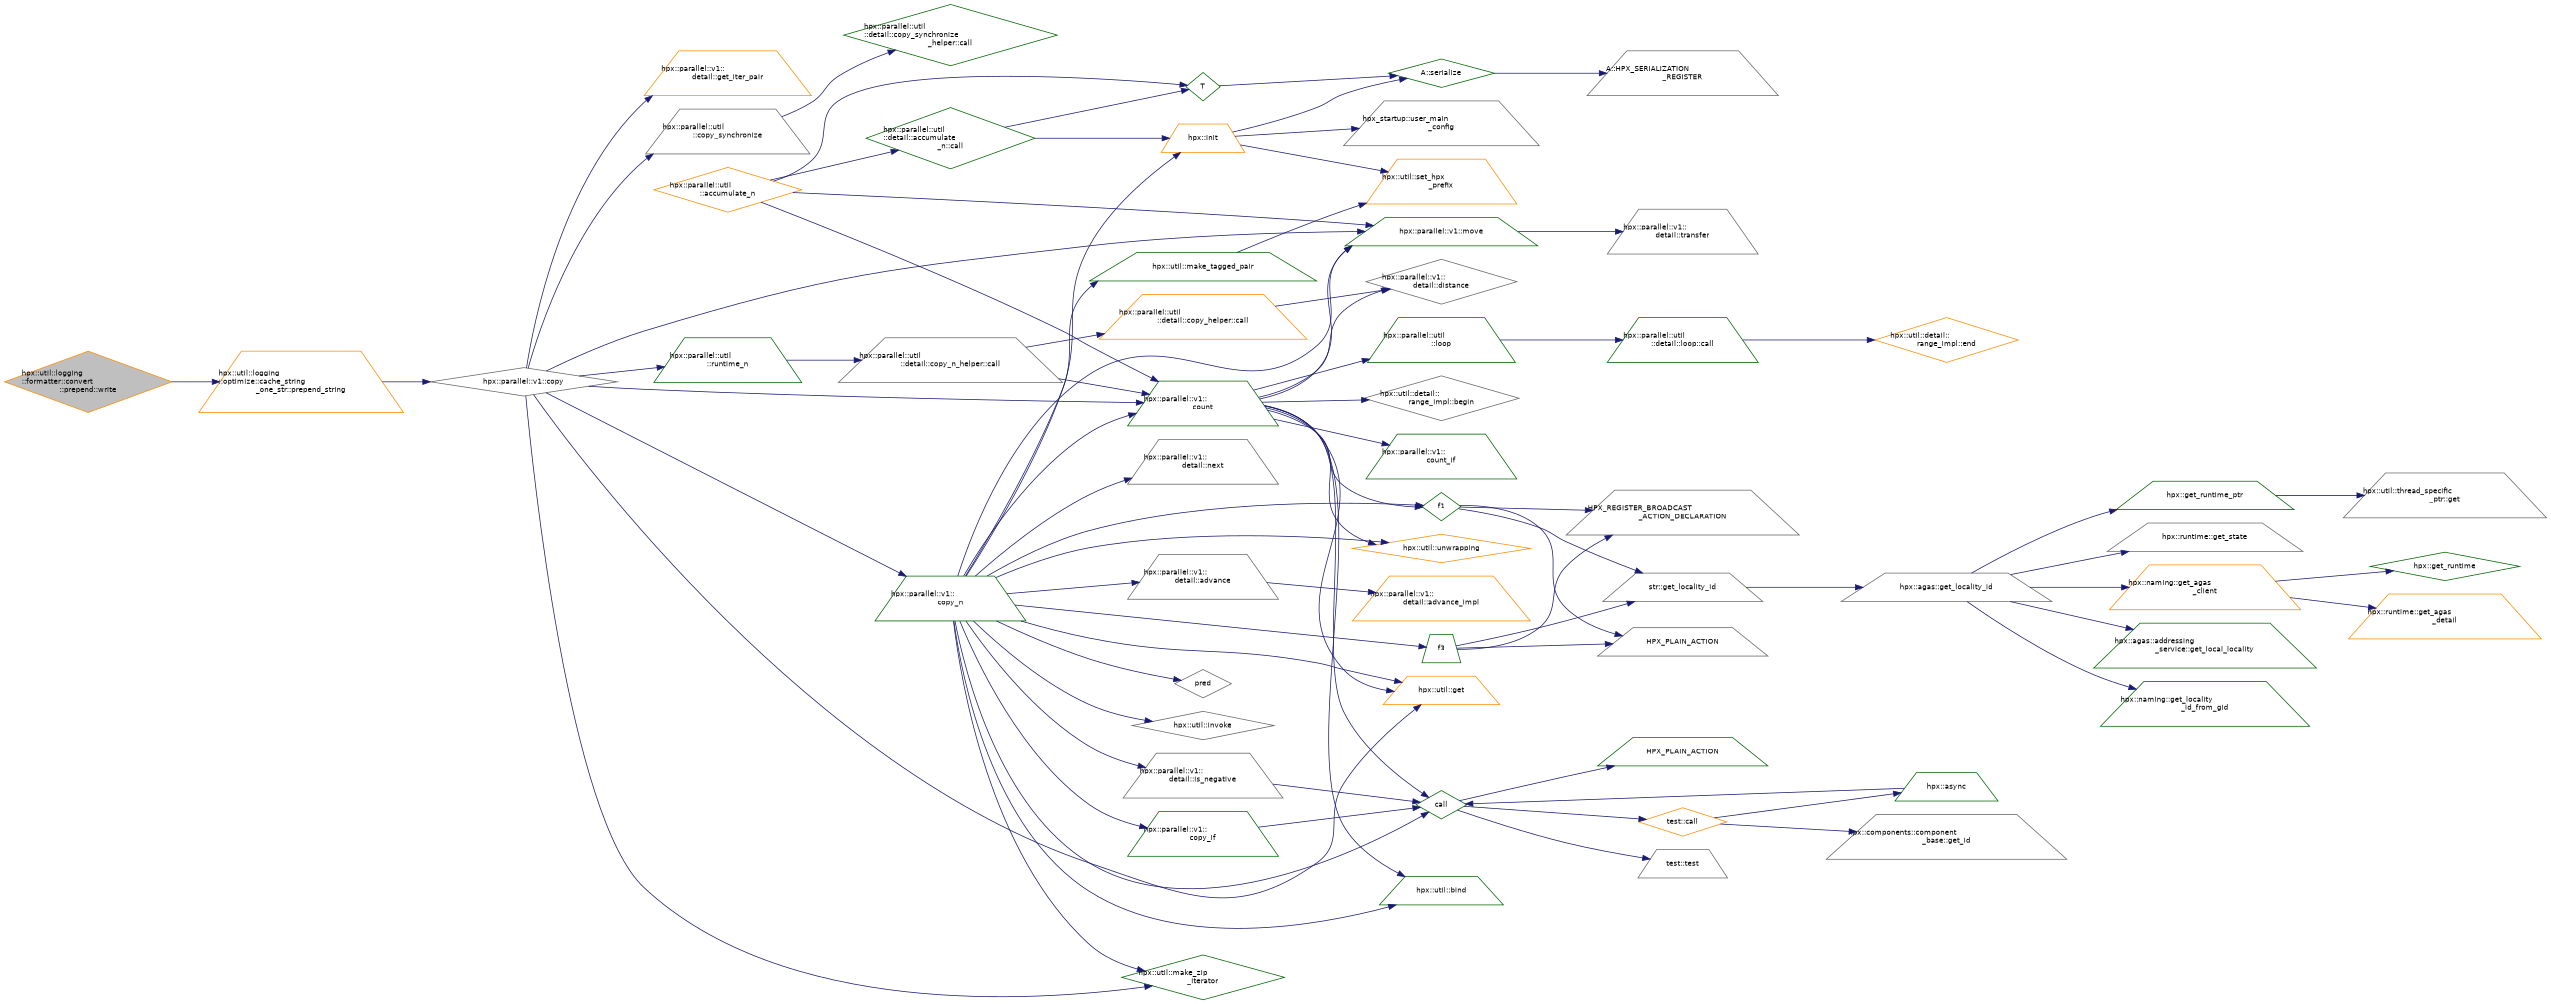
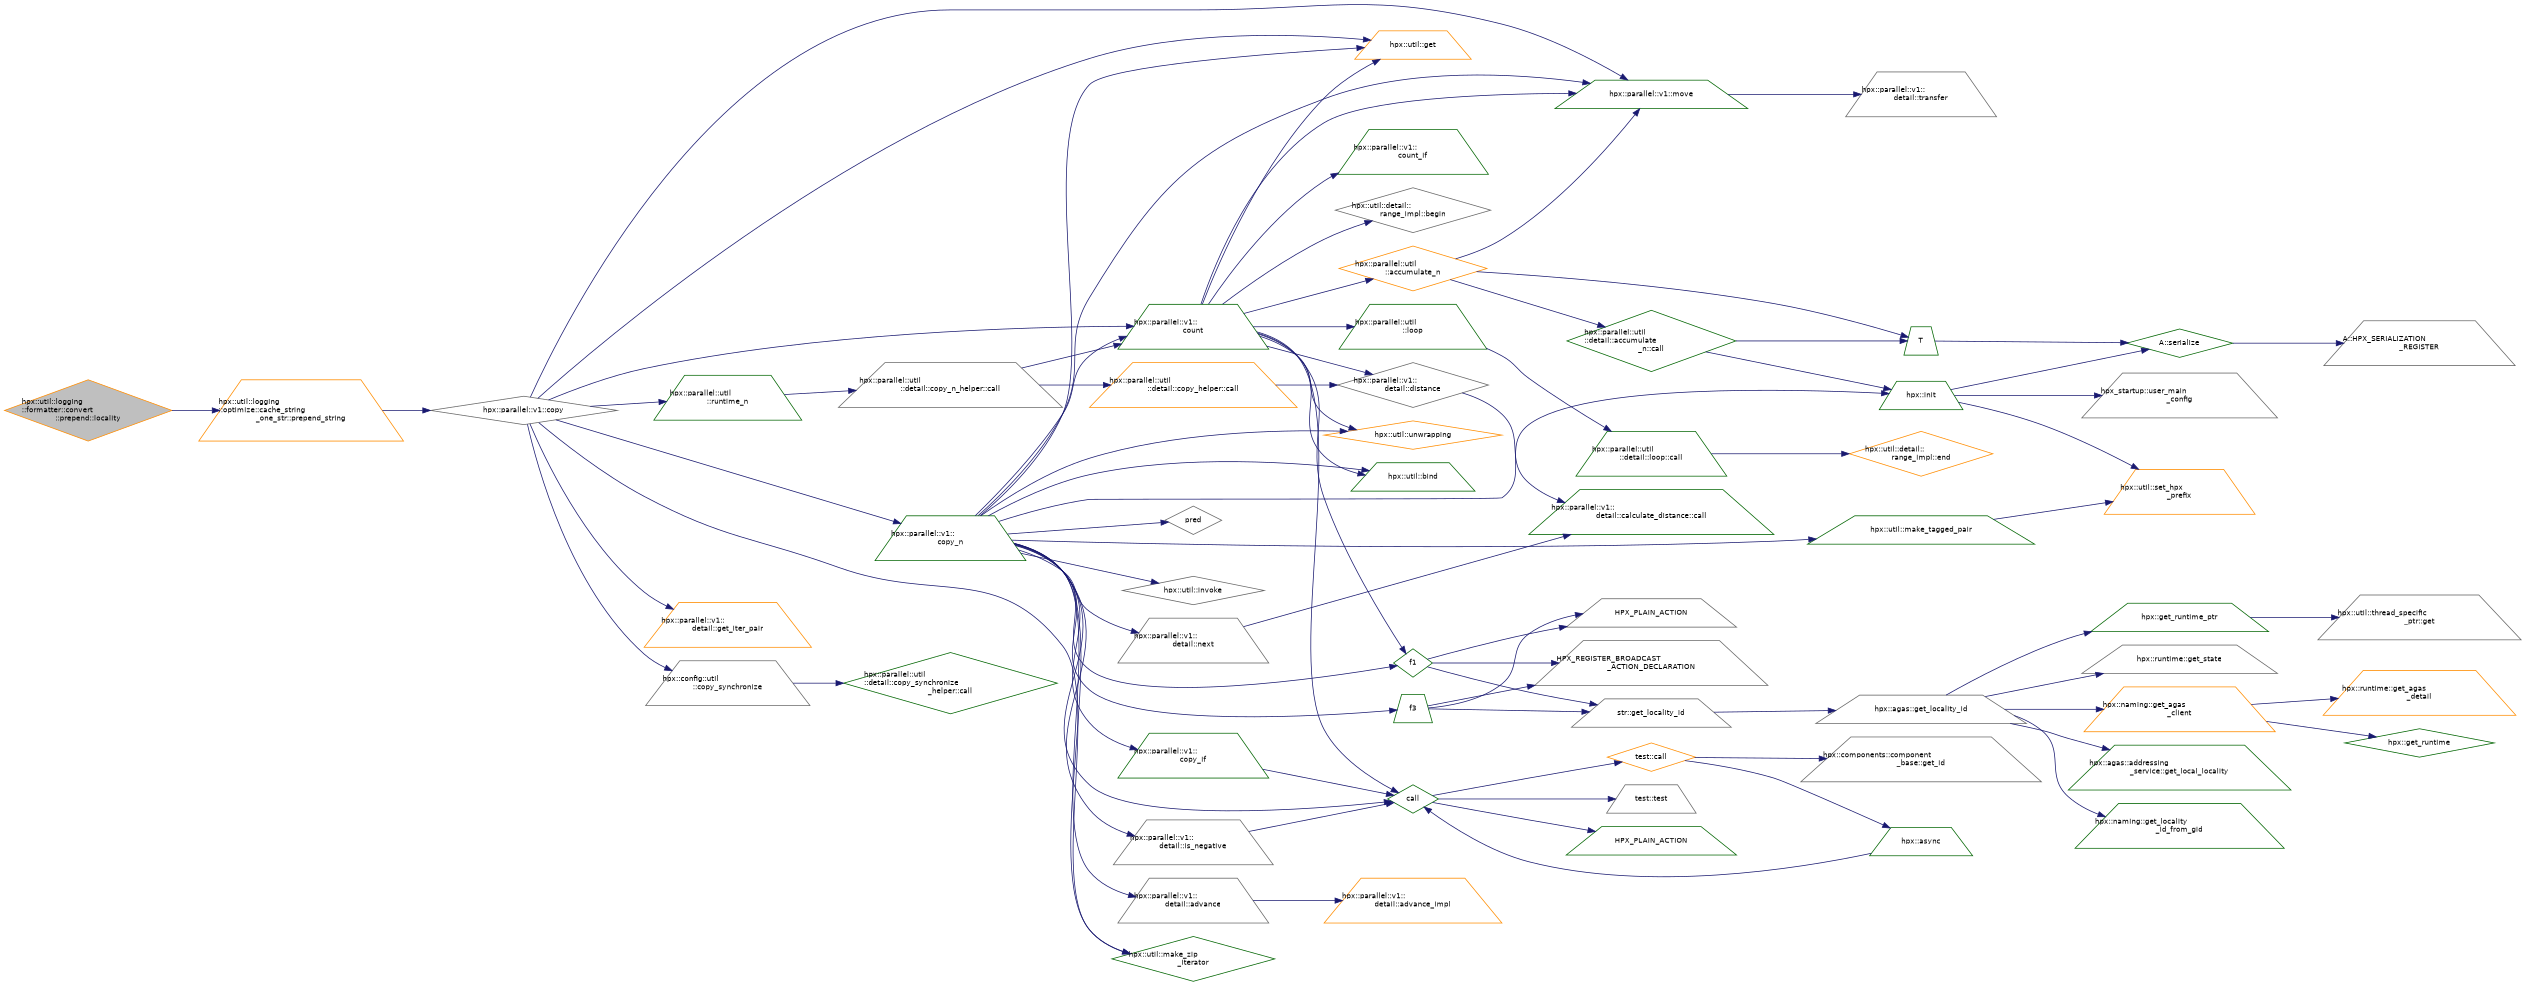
(1203, 87) -> (1921, 341)
(728, 132) -> (728, 683)
(1203, 138) -> (1921, 396)
(959, 284) -> (1305, 297)
(88, 382) -> (88, 410)
none -> (1651, 512)
